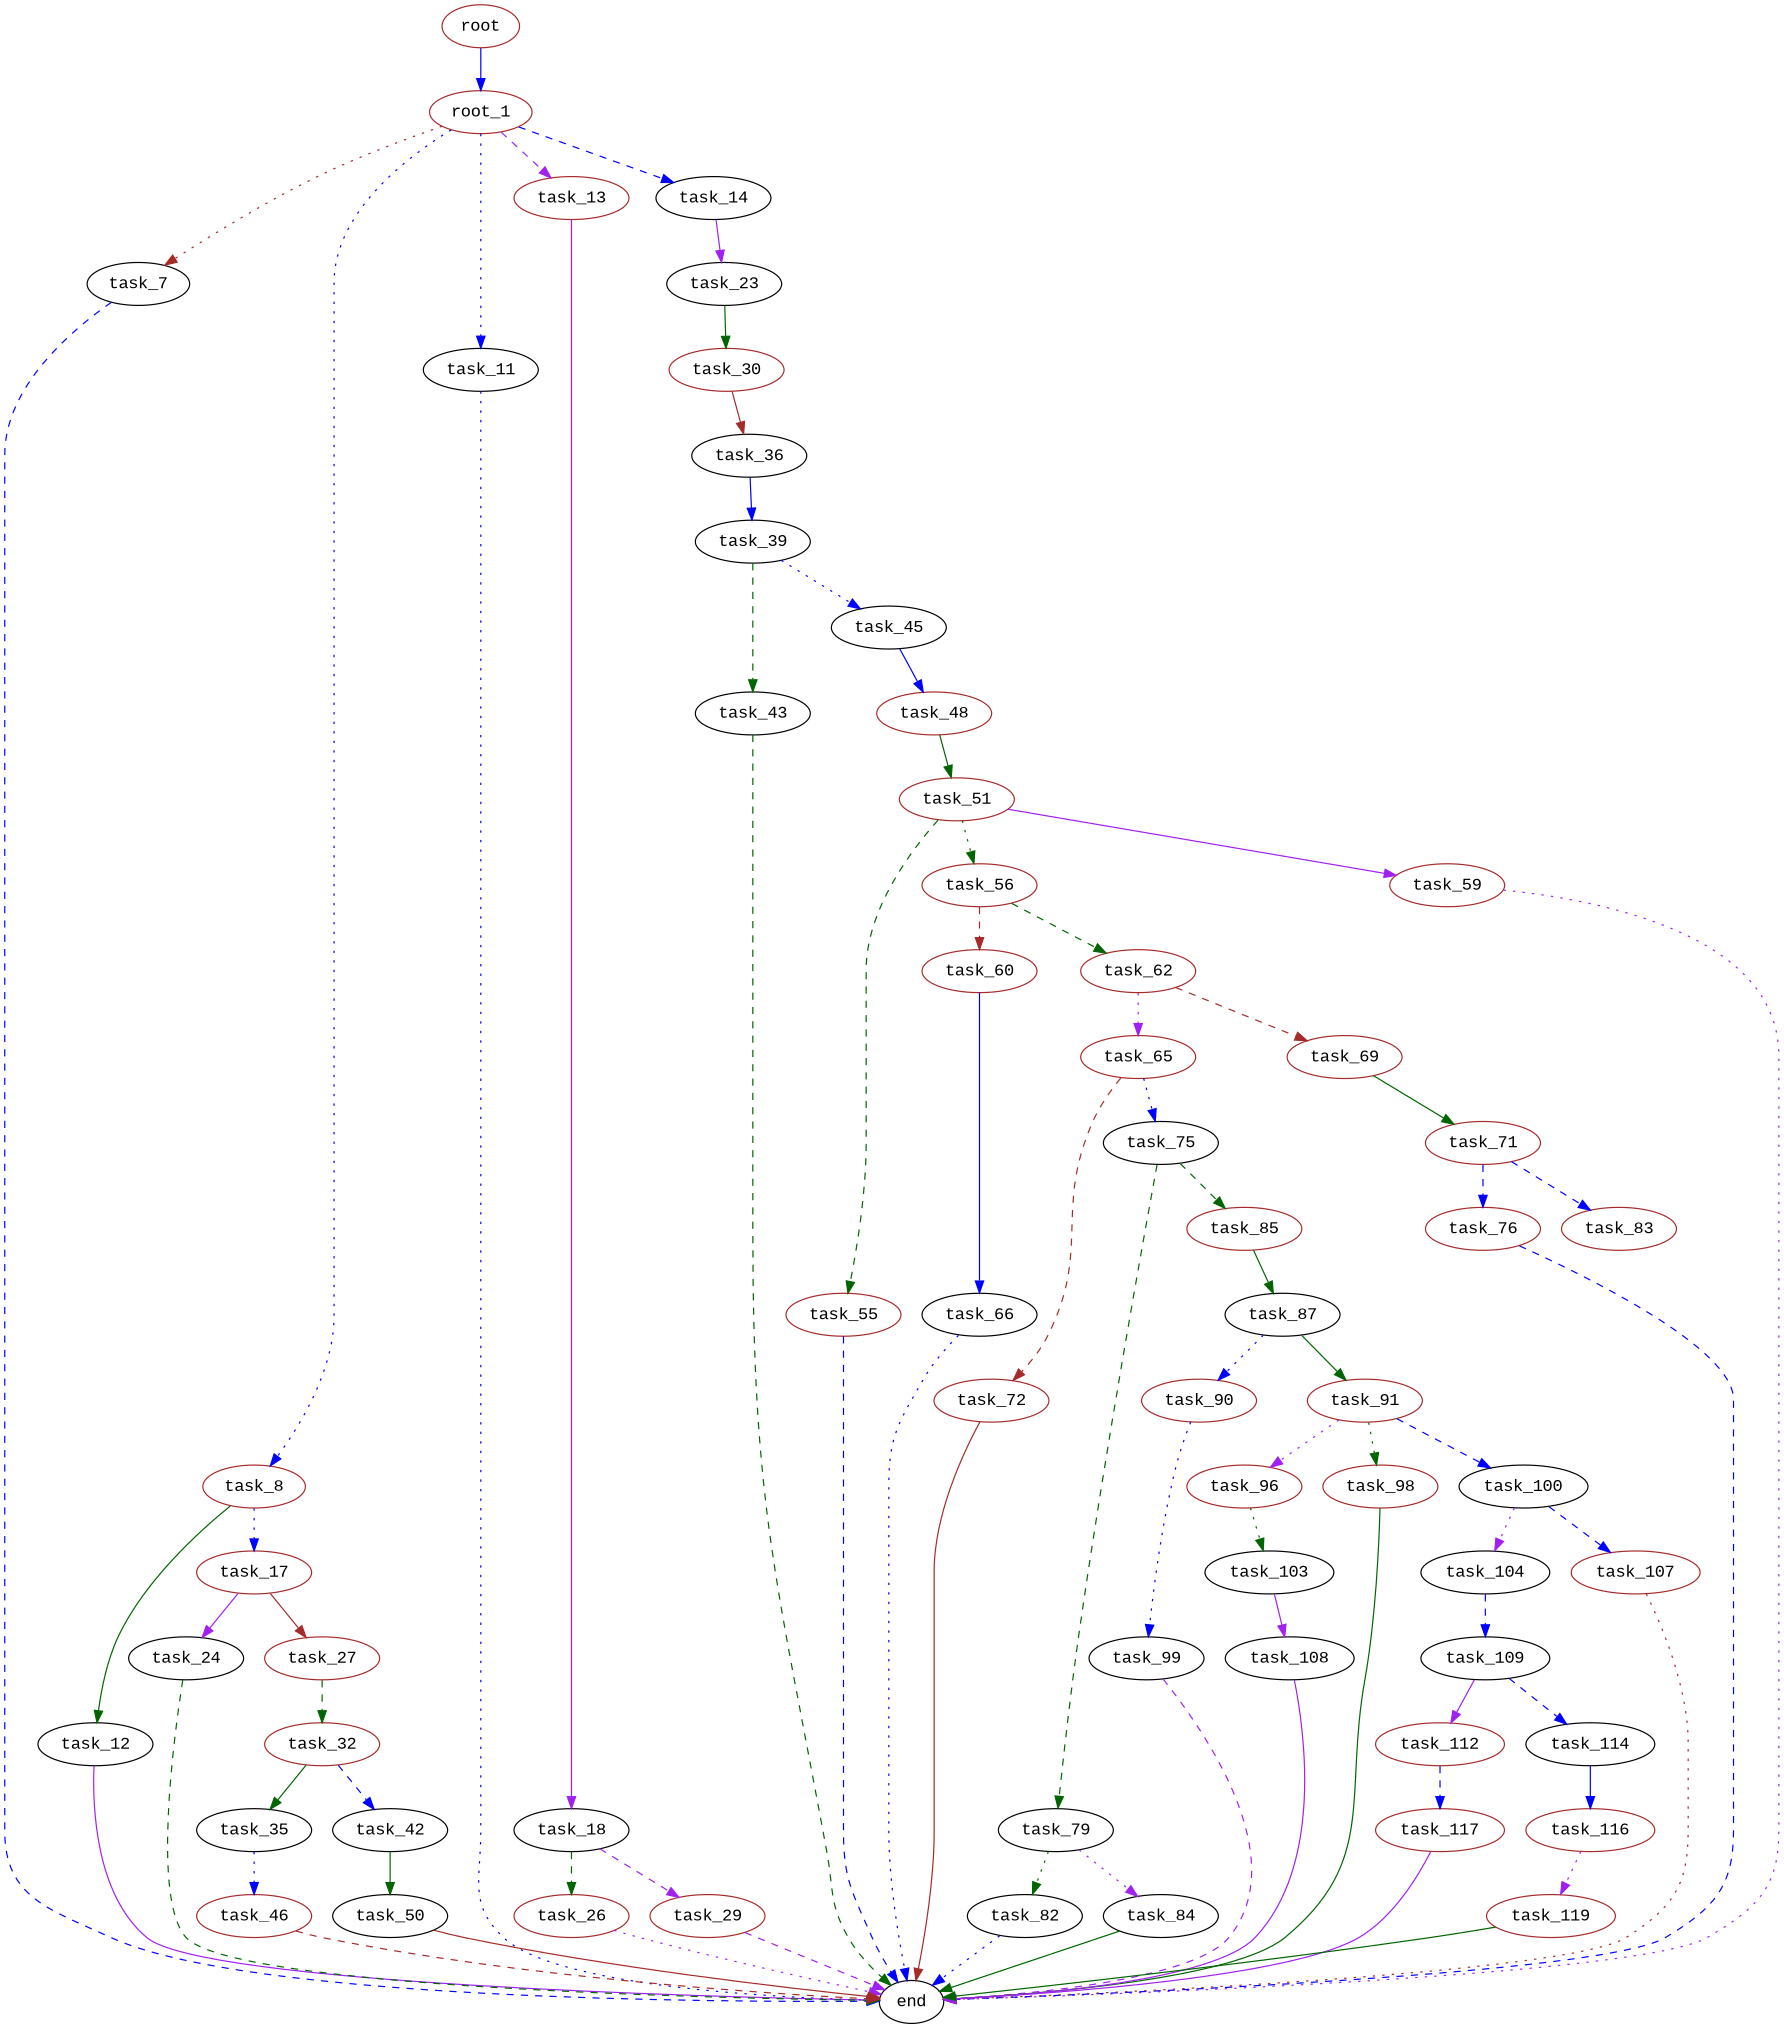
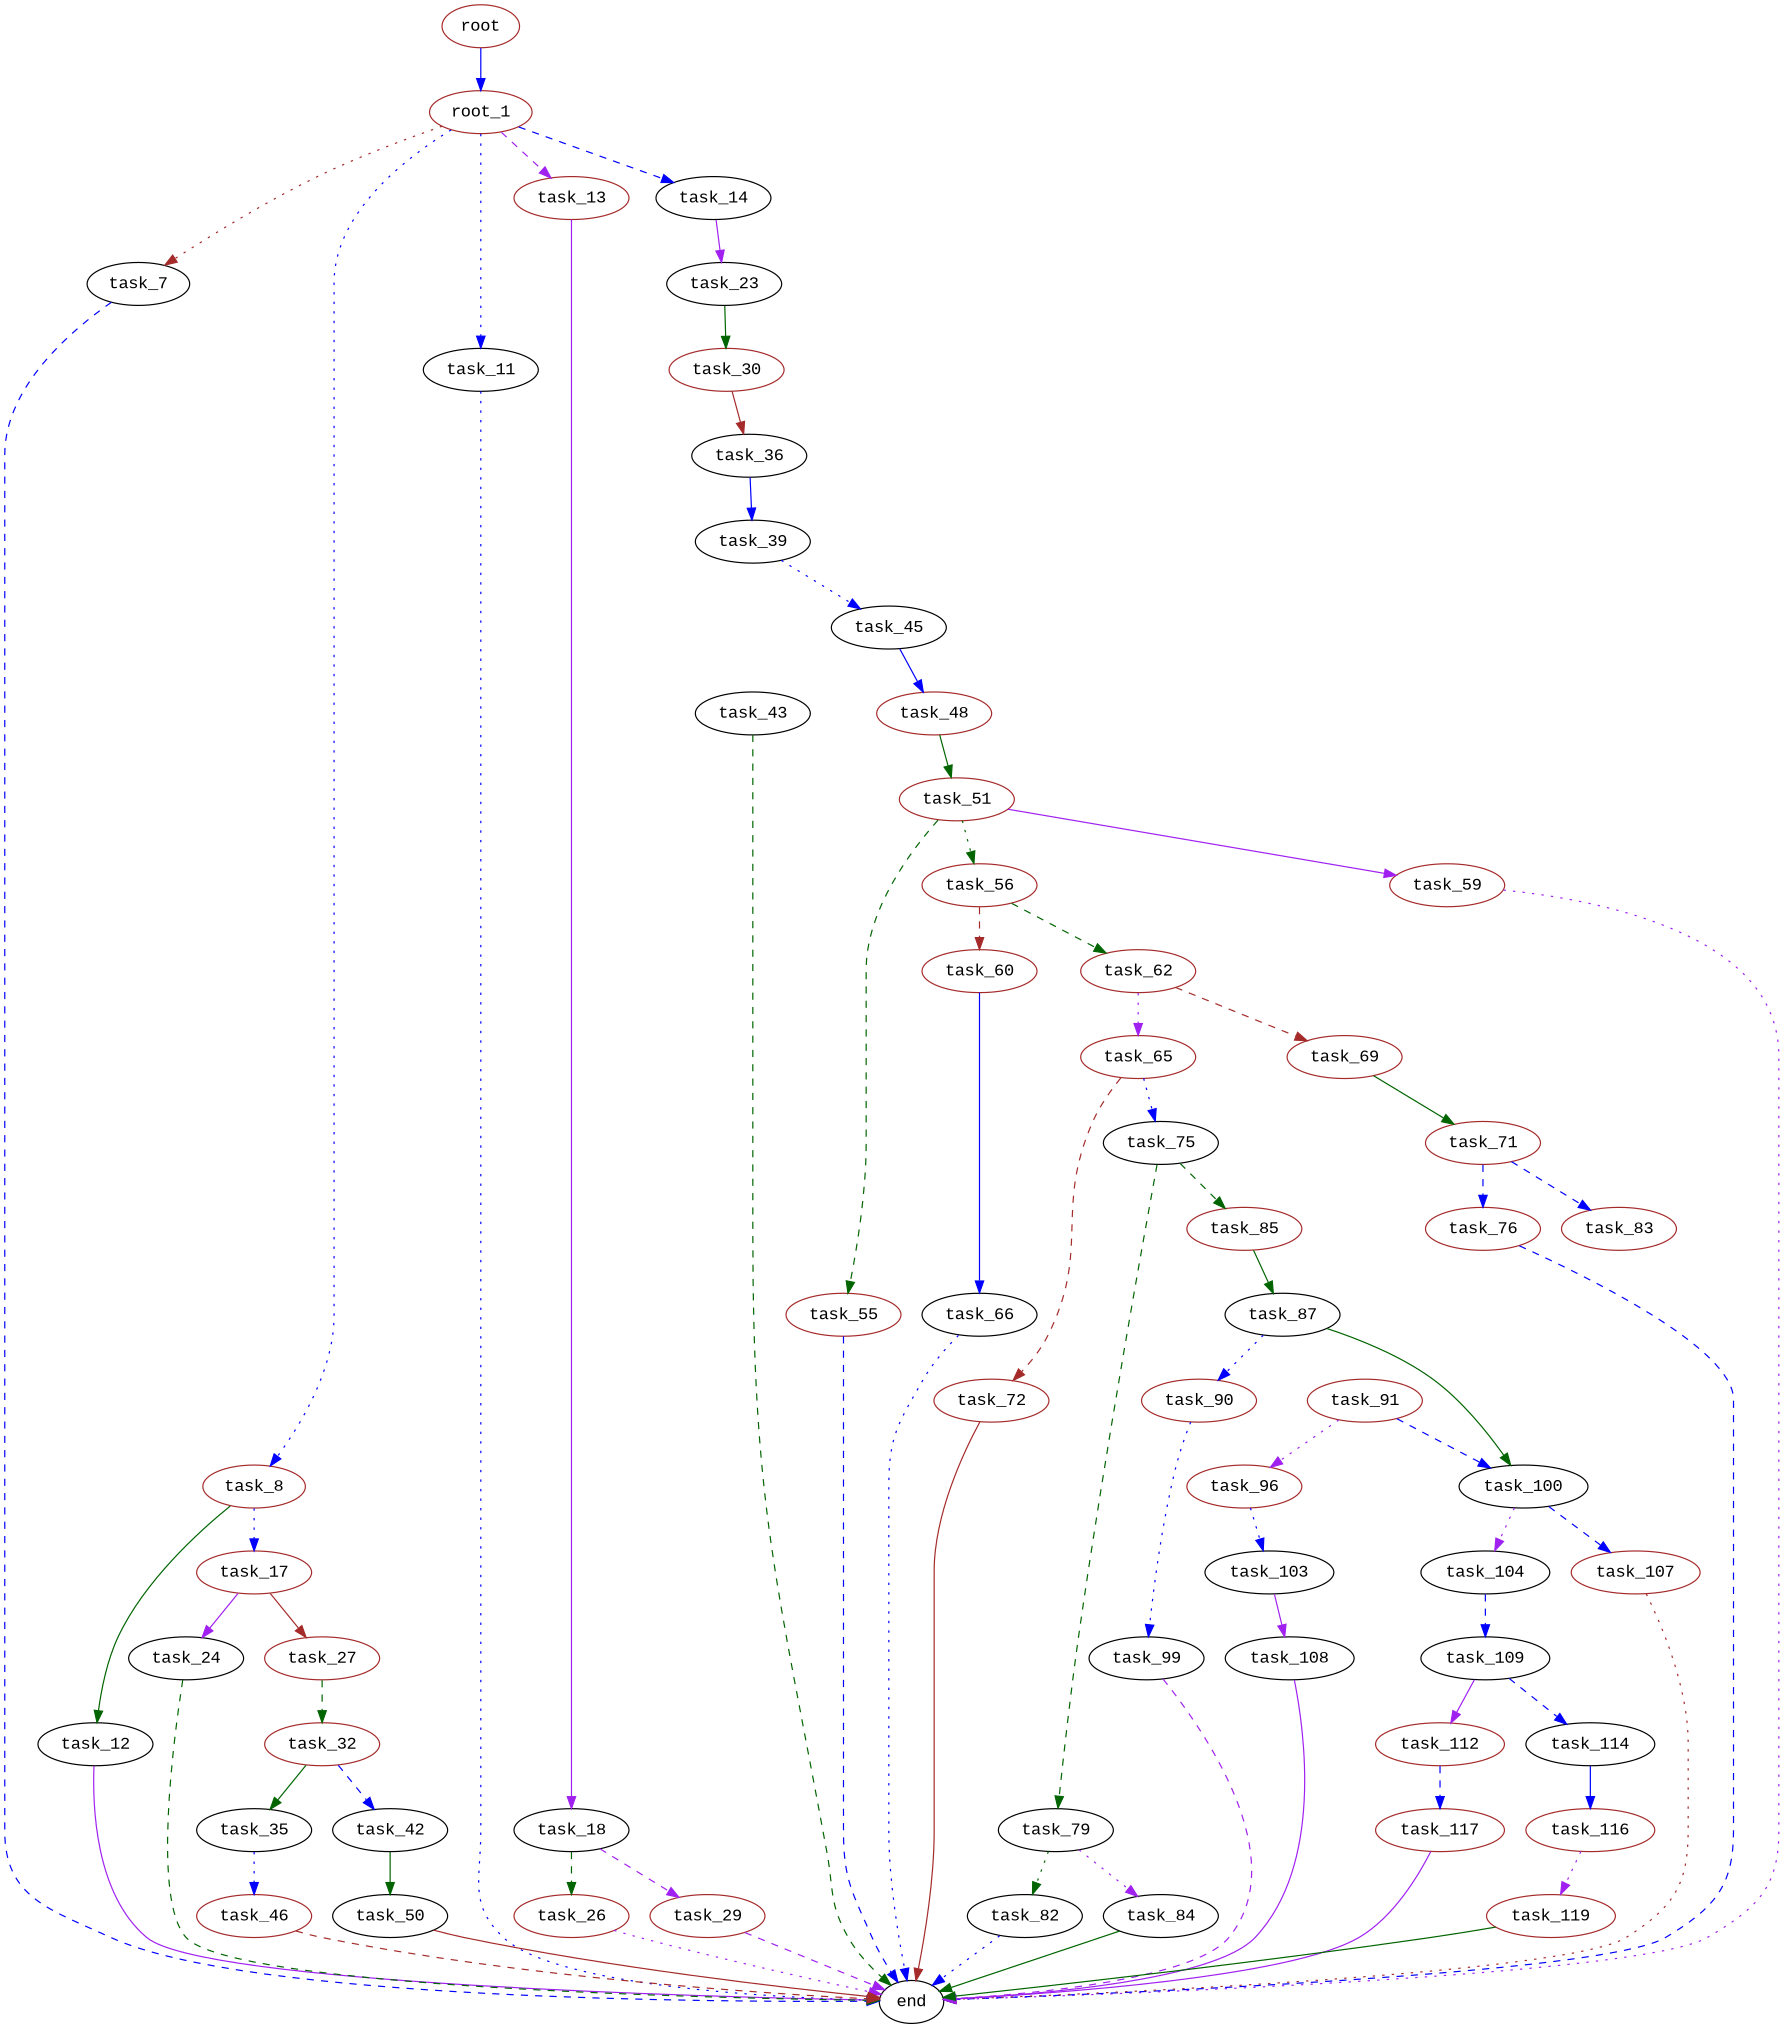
(753, 621) -> none
(1319, 1353) -> (1427, 1375)
(1380, 1487) -> none
(1255, 1523) -> (1255, 1523)
